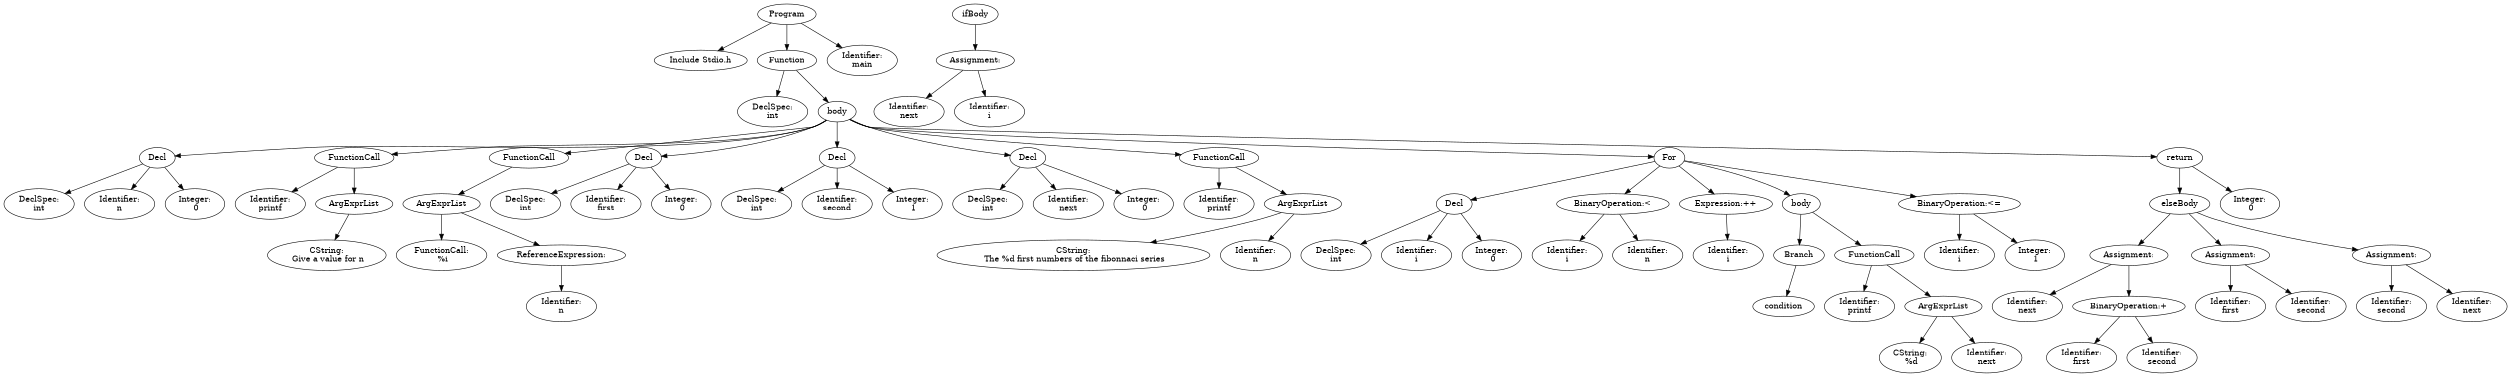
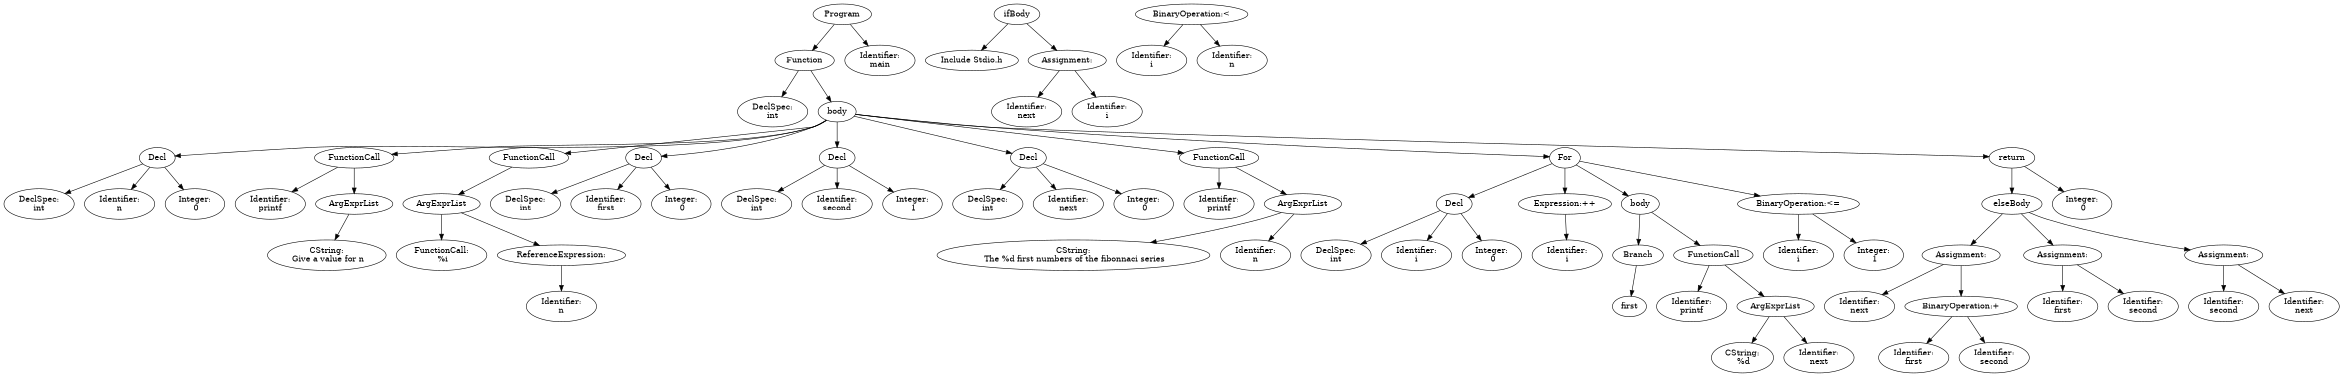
(747, 36) -> (997, 35)
(1645, 178) -> none
(1784, 306) -> (1629, 306)
